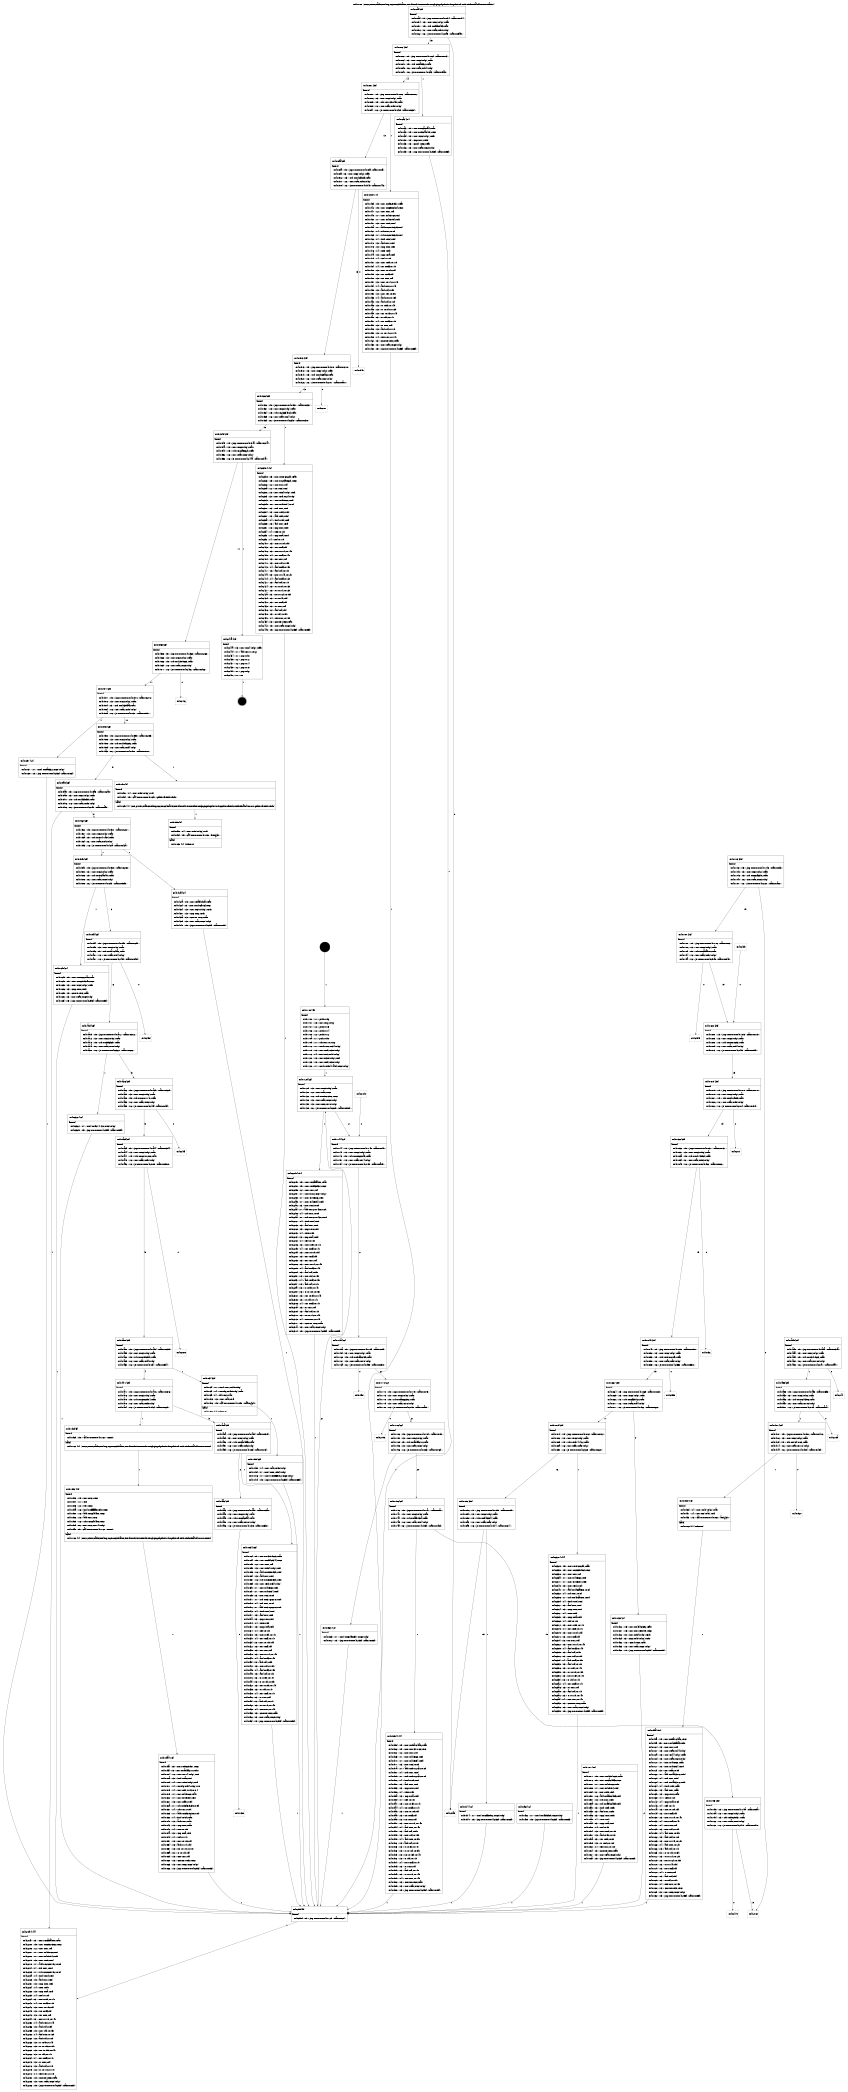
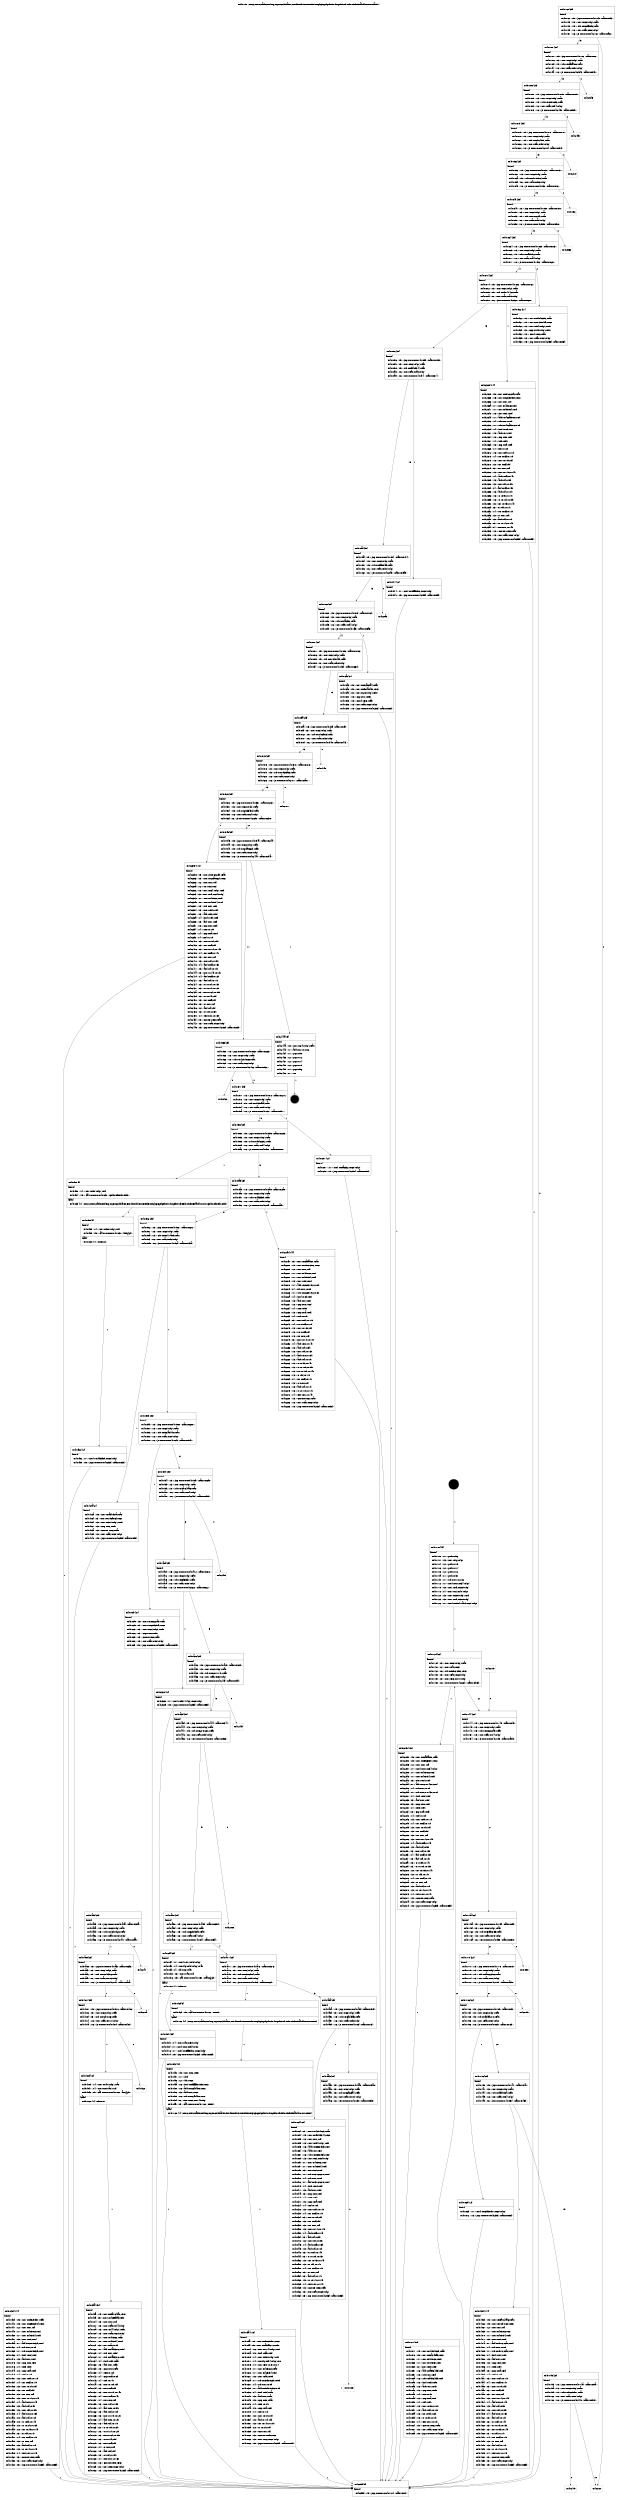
(390, 152) -> none
(737, 986) -> (569, 122)
none -> (103, 1345)
(464, 1669) -> (393, 461)
(187, 1960) -> (380, 1913)
